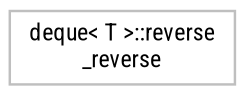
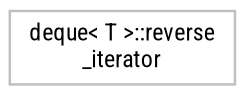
(122, 48) -> (122, 48)
